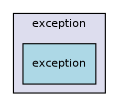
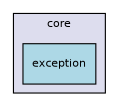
(59, 24) -> (59, 24)
